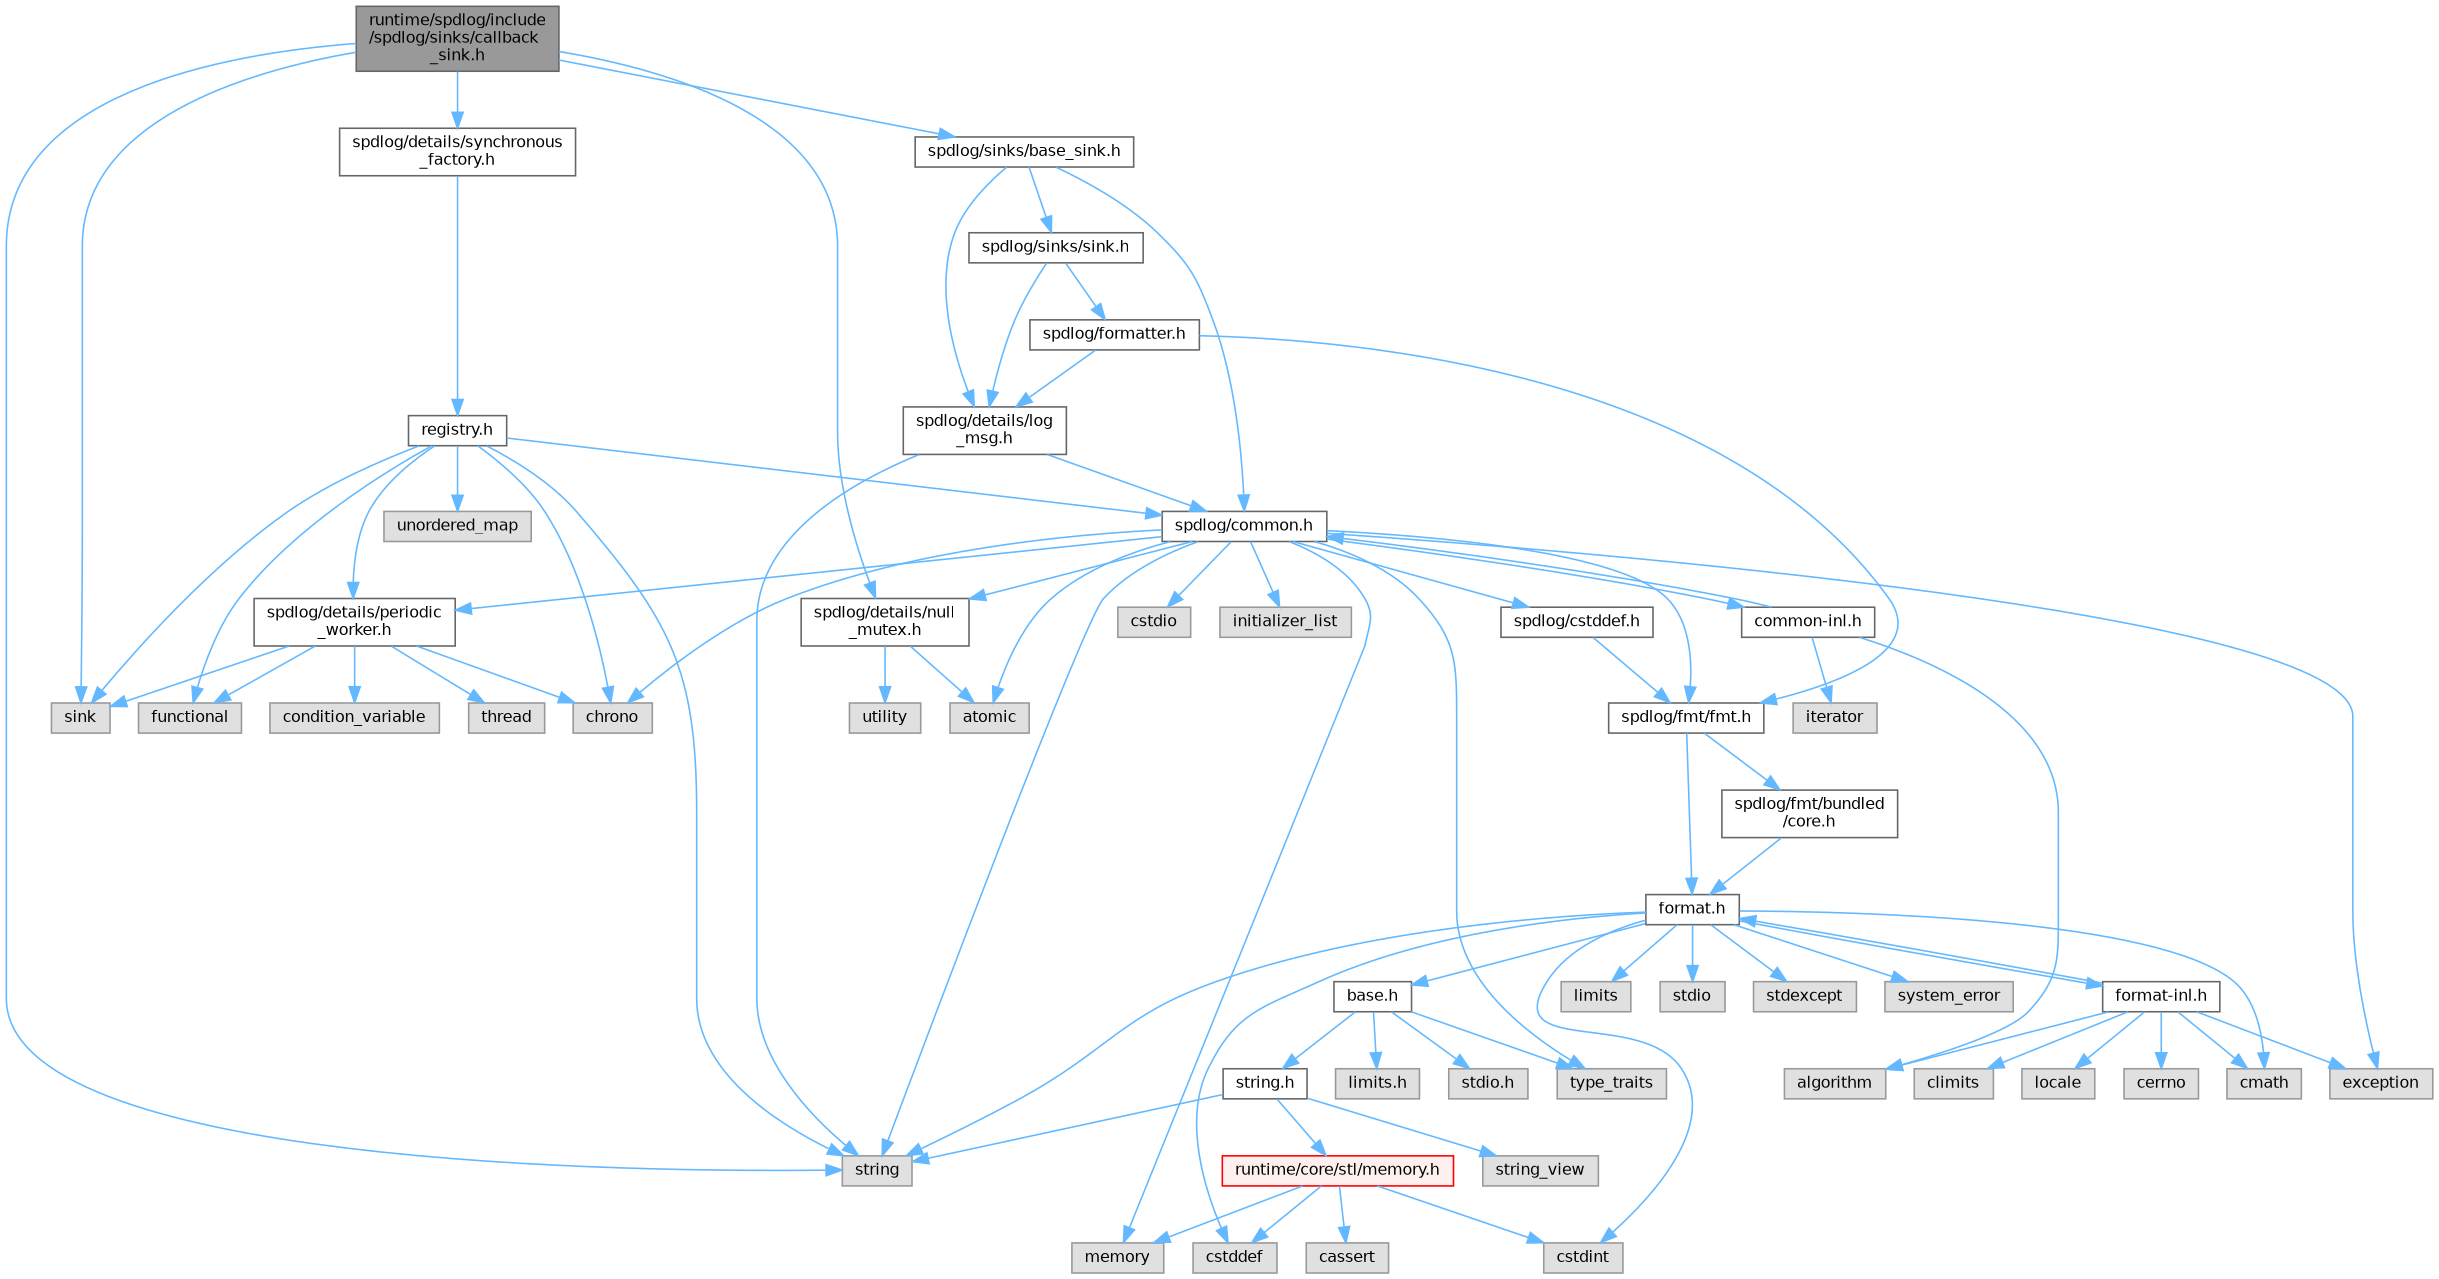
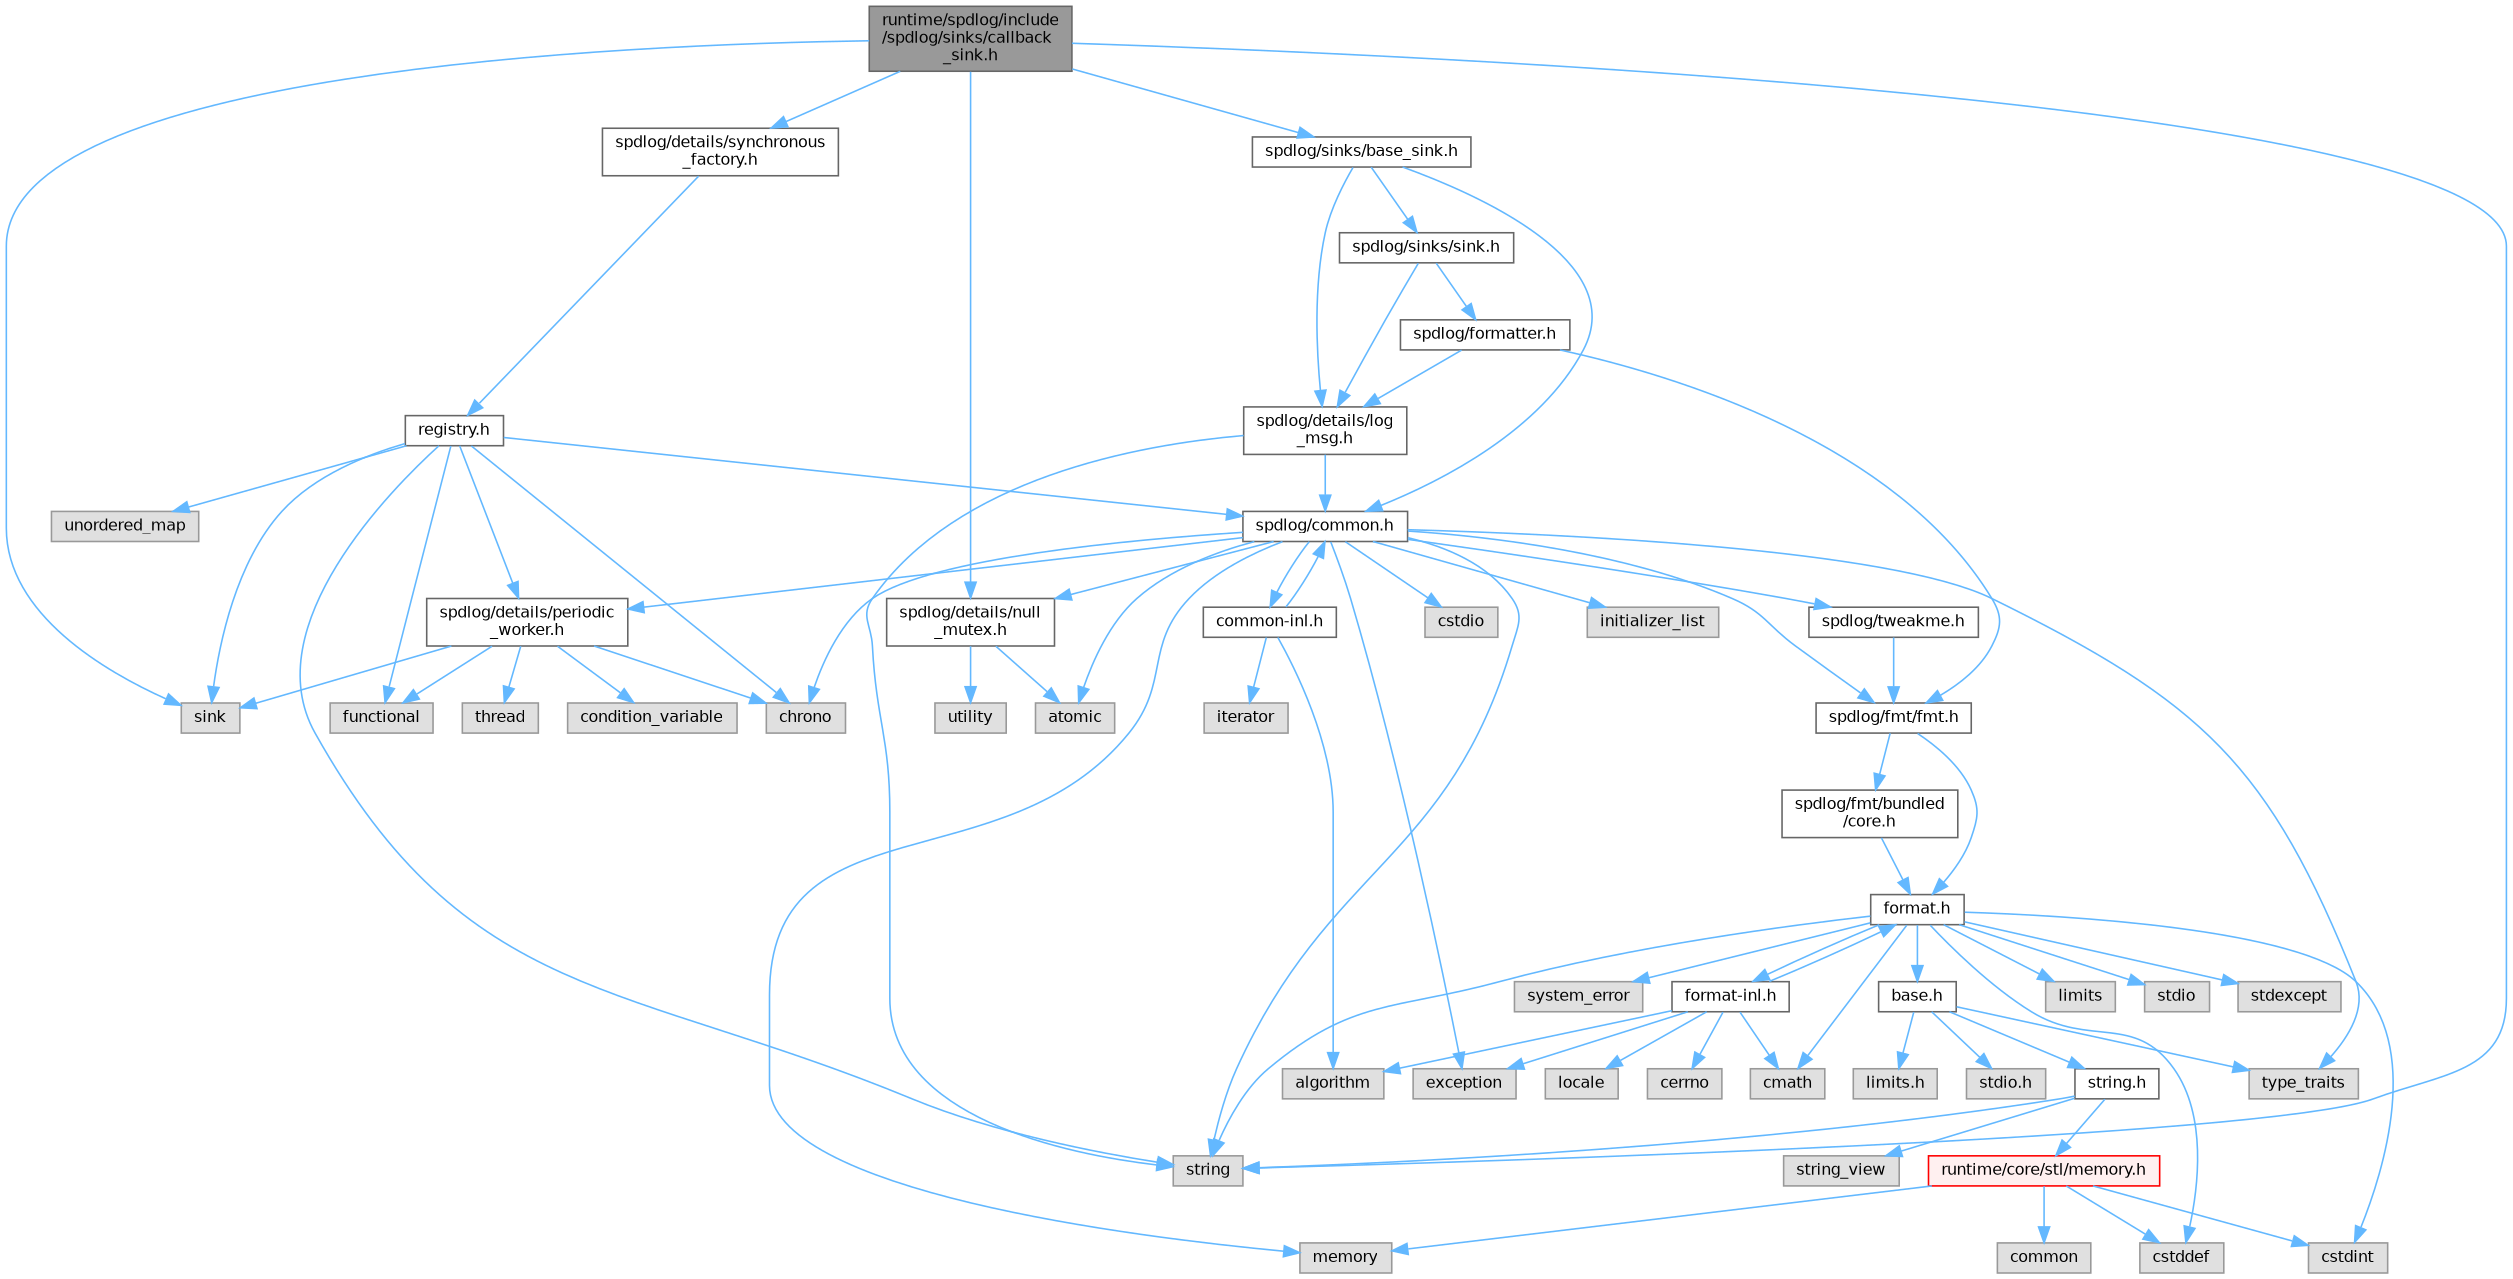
(1577, 622) -> (1894, 622)
(1954, 1084) -> none
(1347, 1258) -> (2044, 1258)
